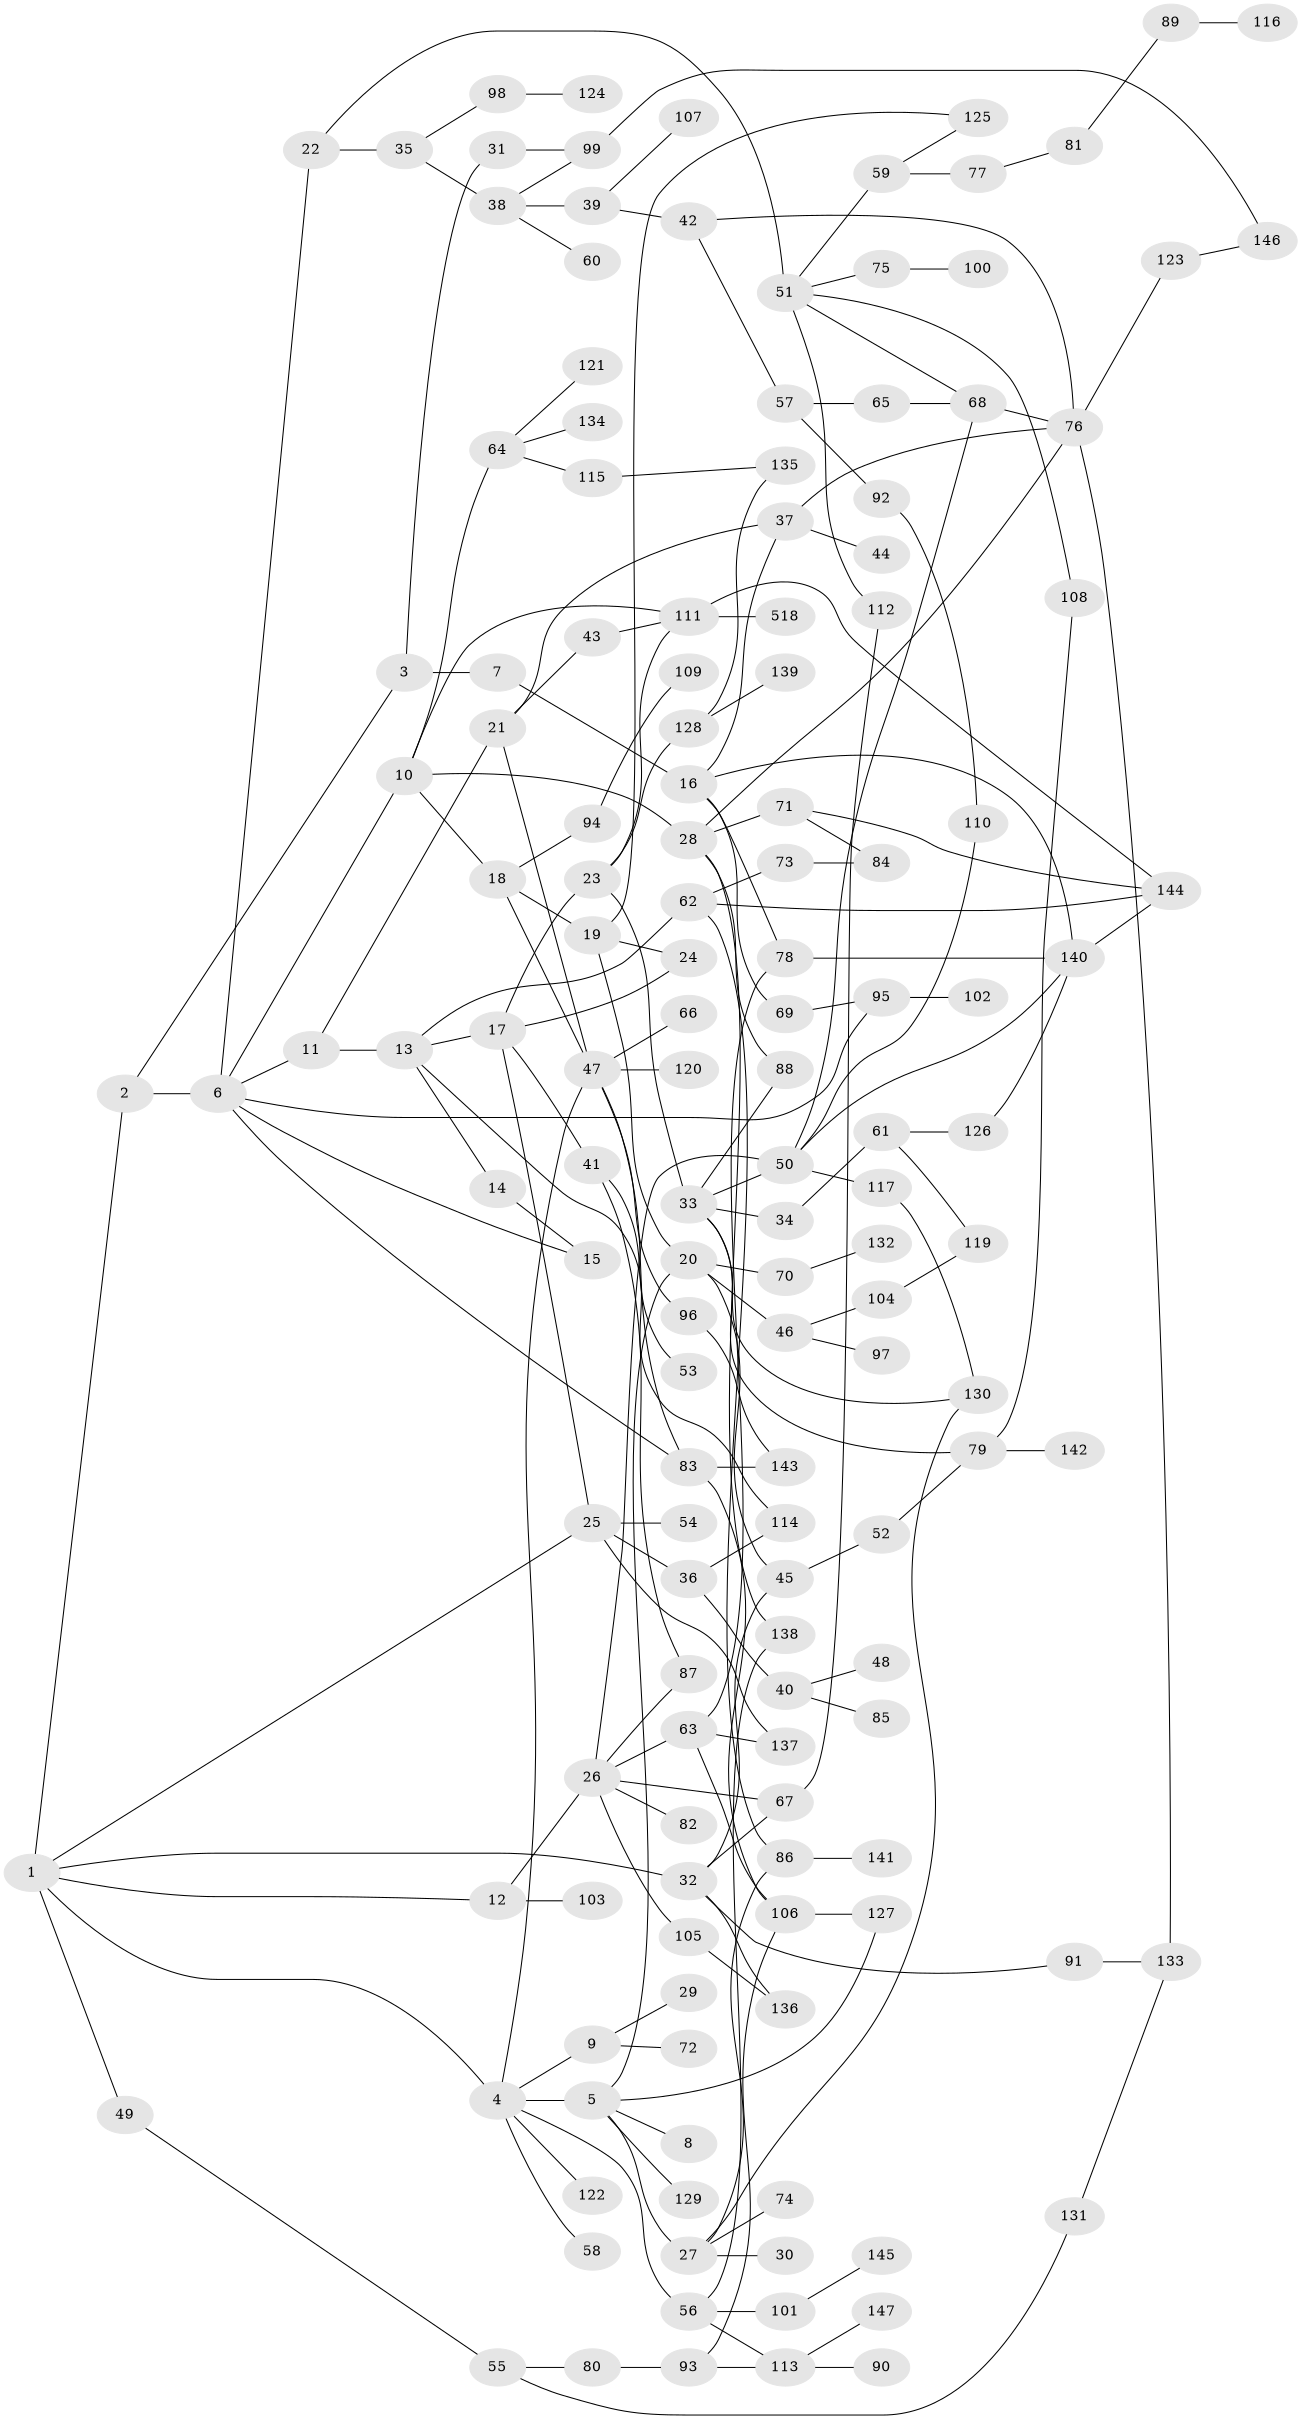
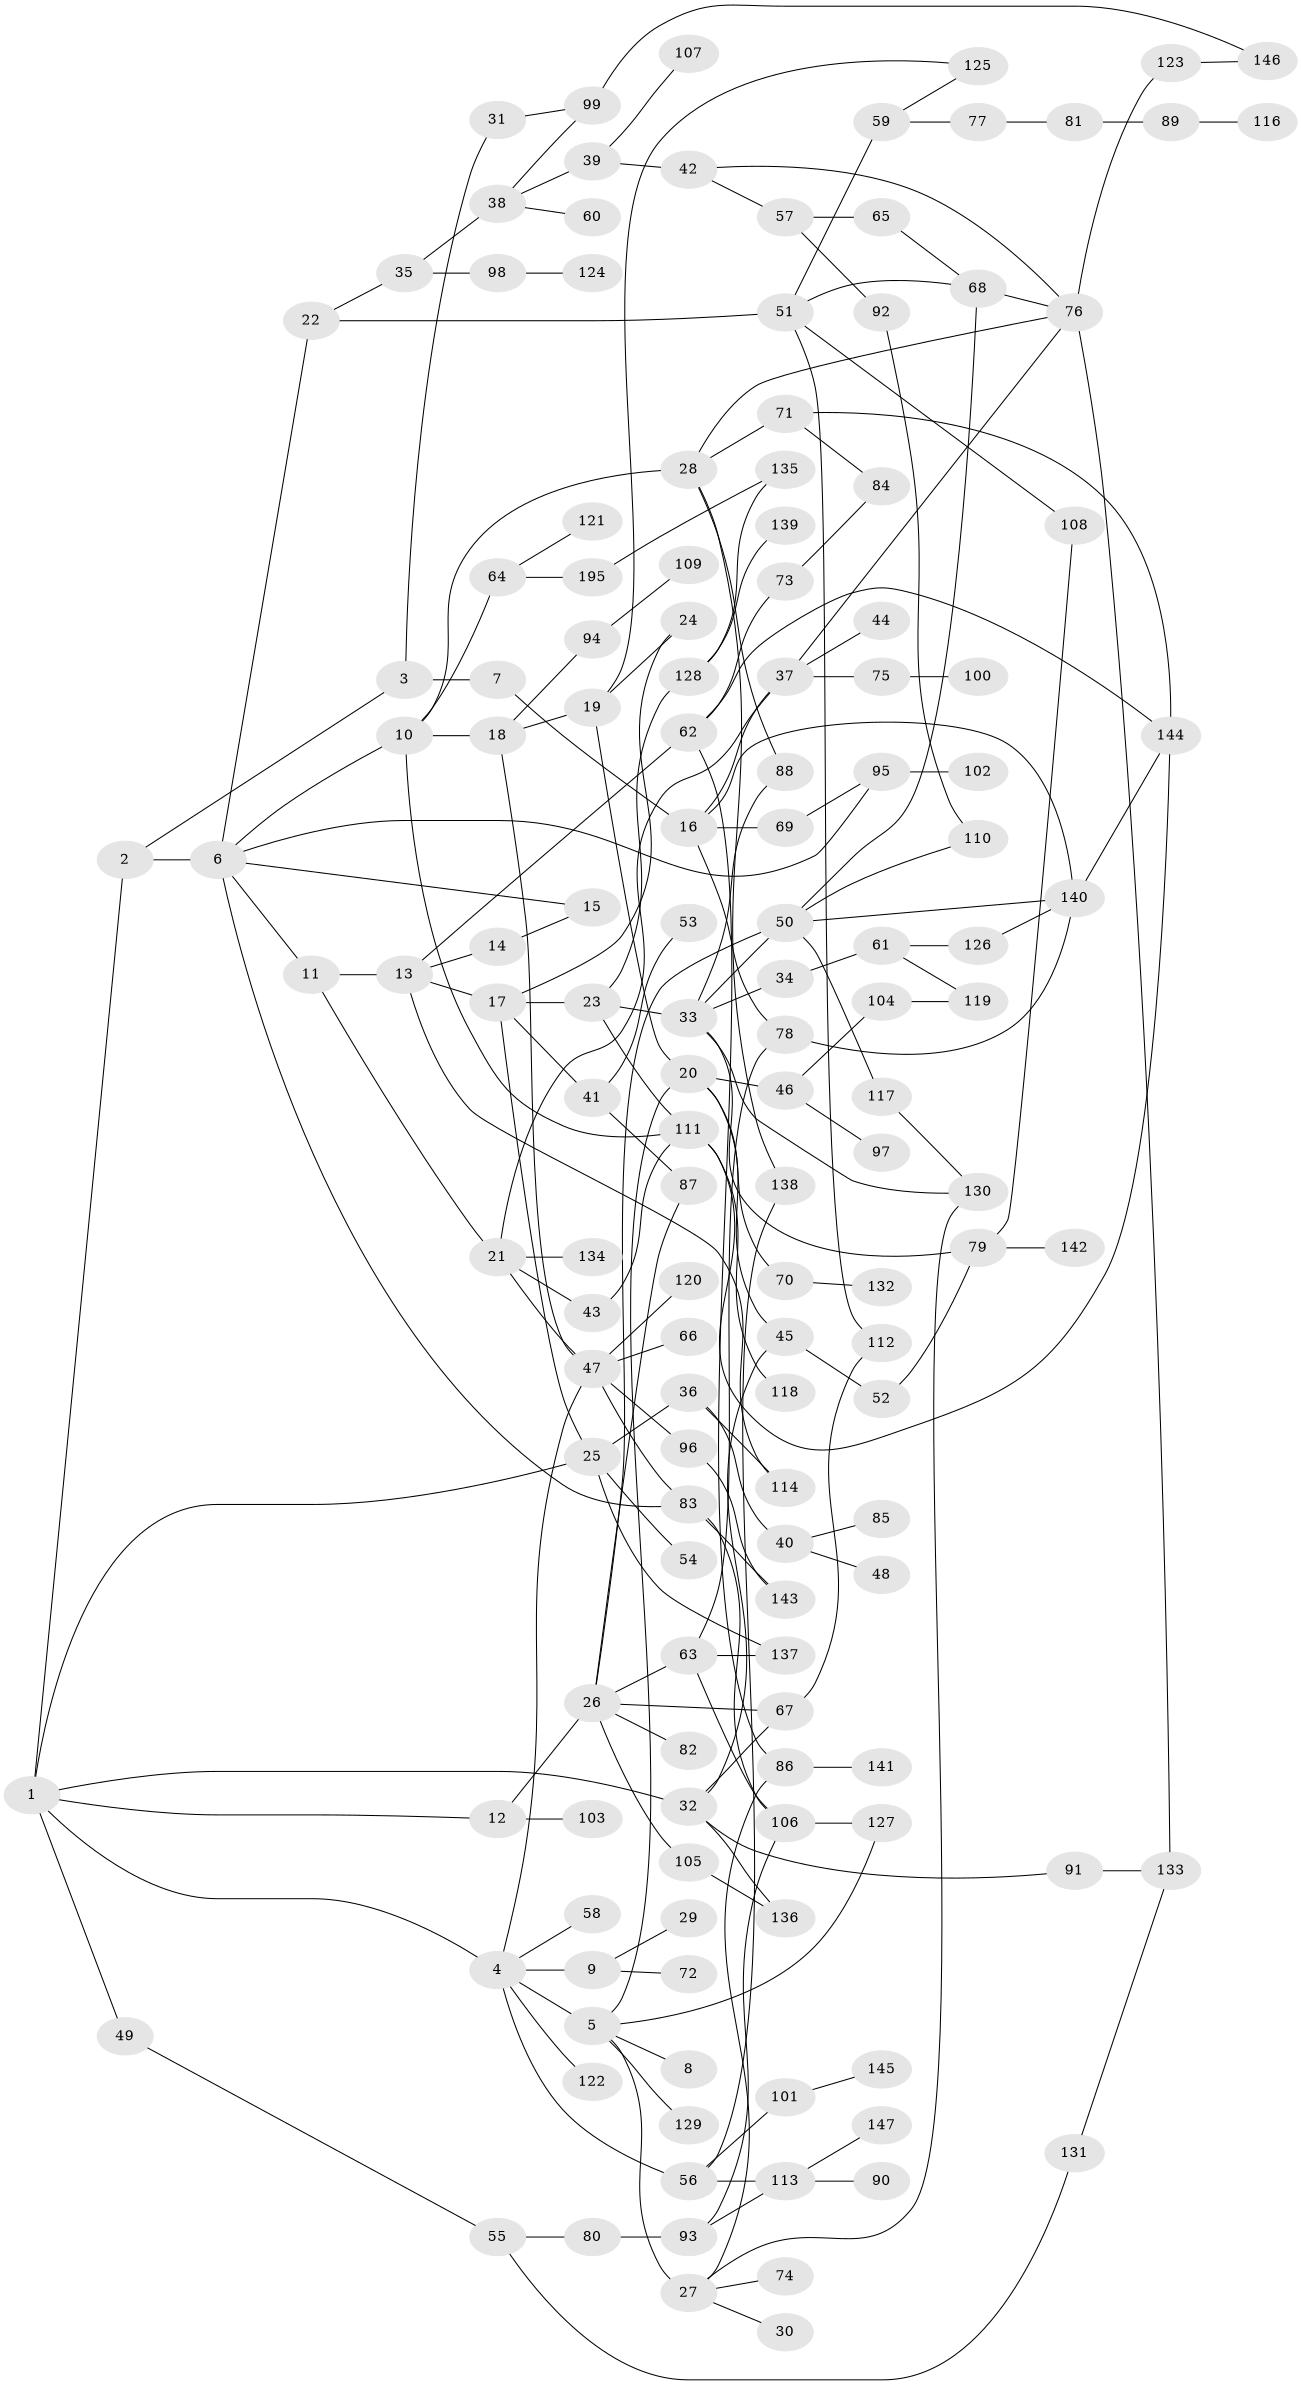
(834, 281) -> (834, 677)
(545, 436) -> (549, 1257)
(592, 478) -> (592, 577)
(785, 617) -> (785, 1393)
